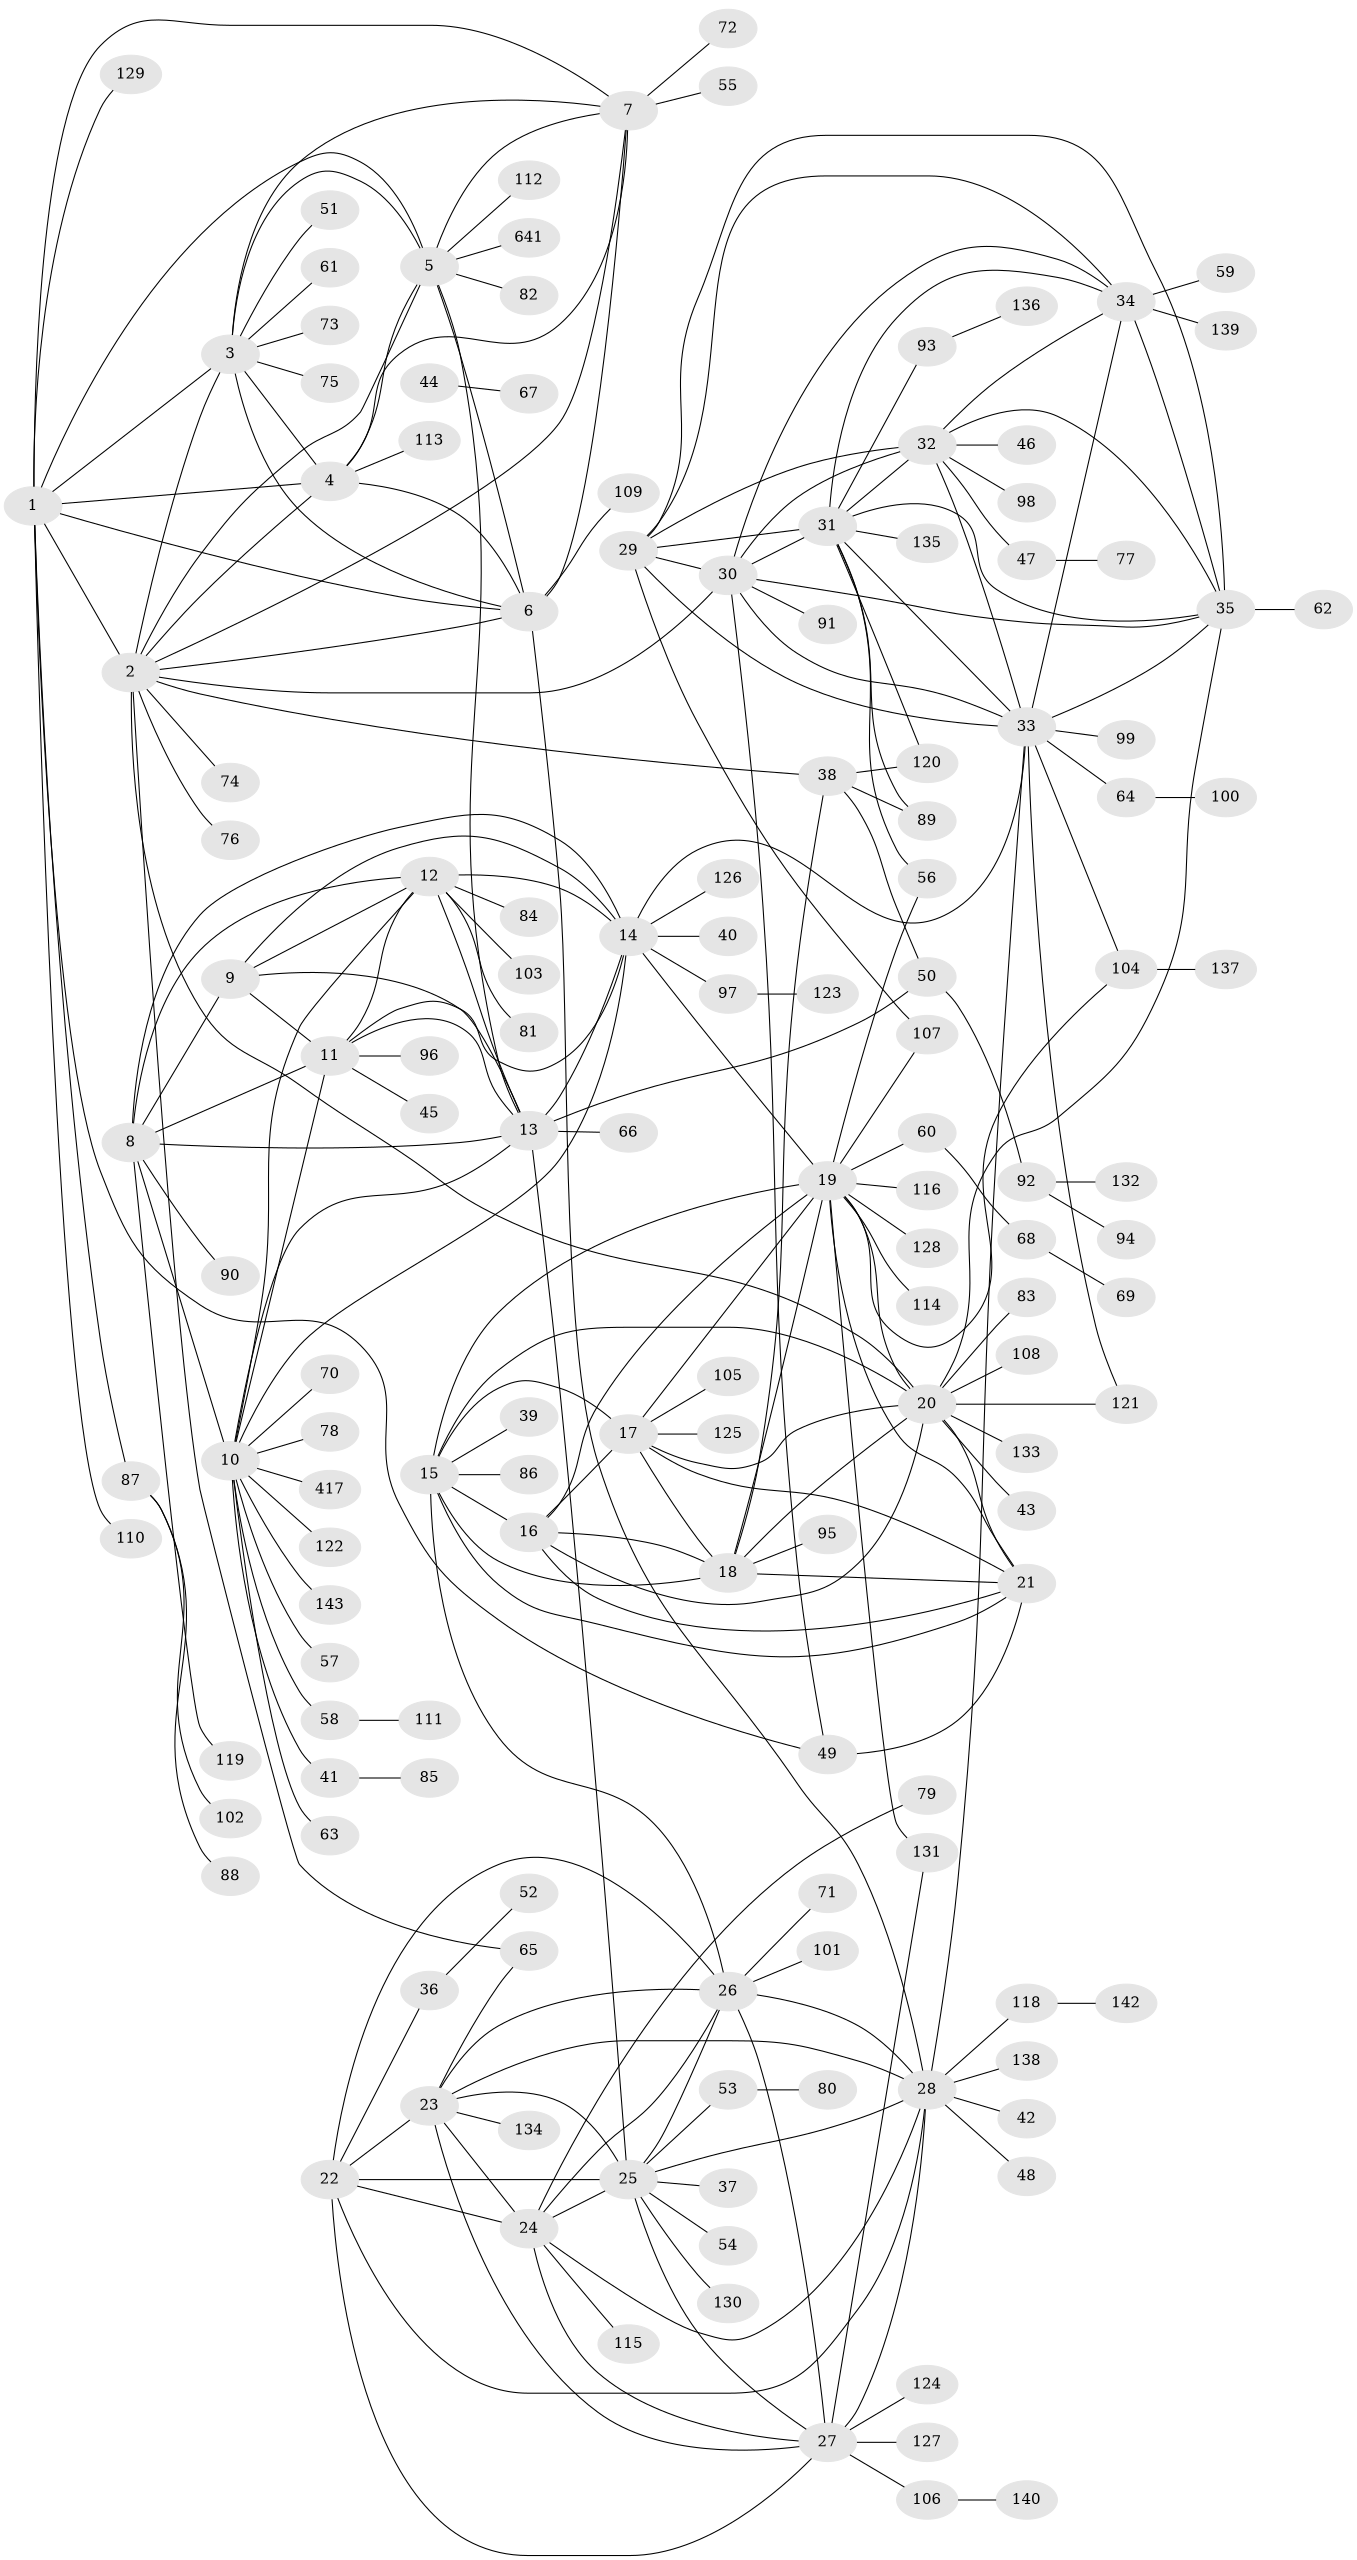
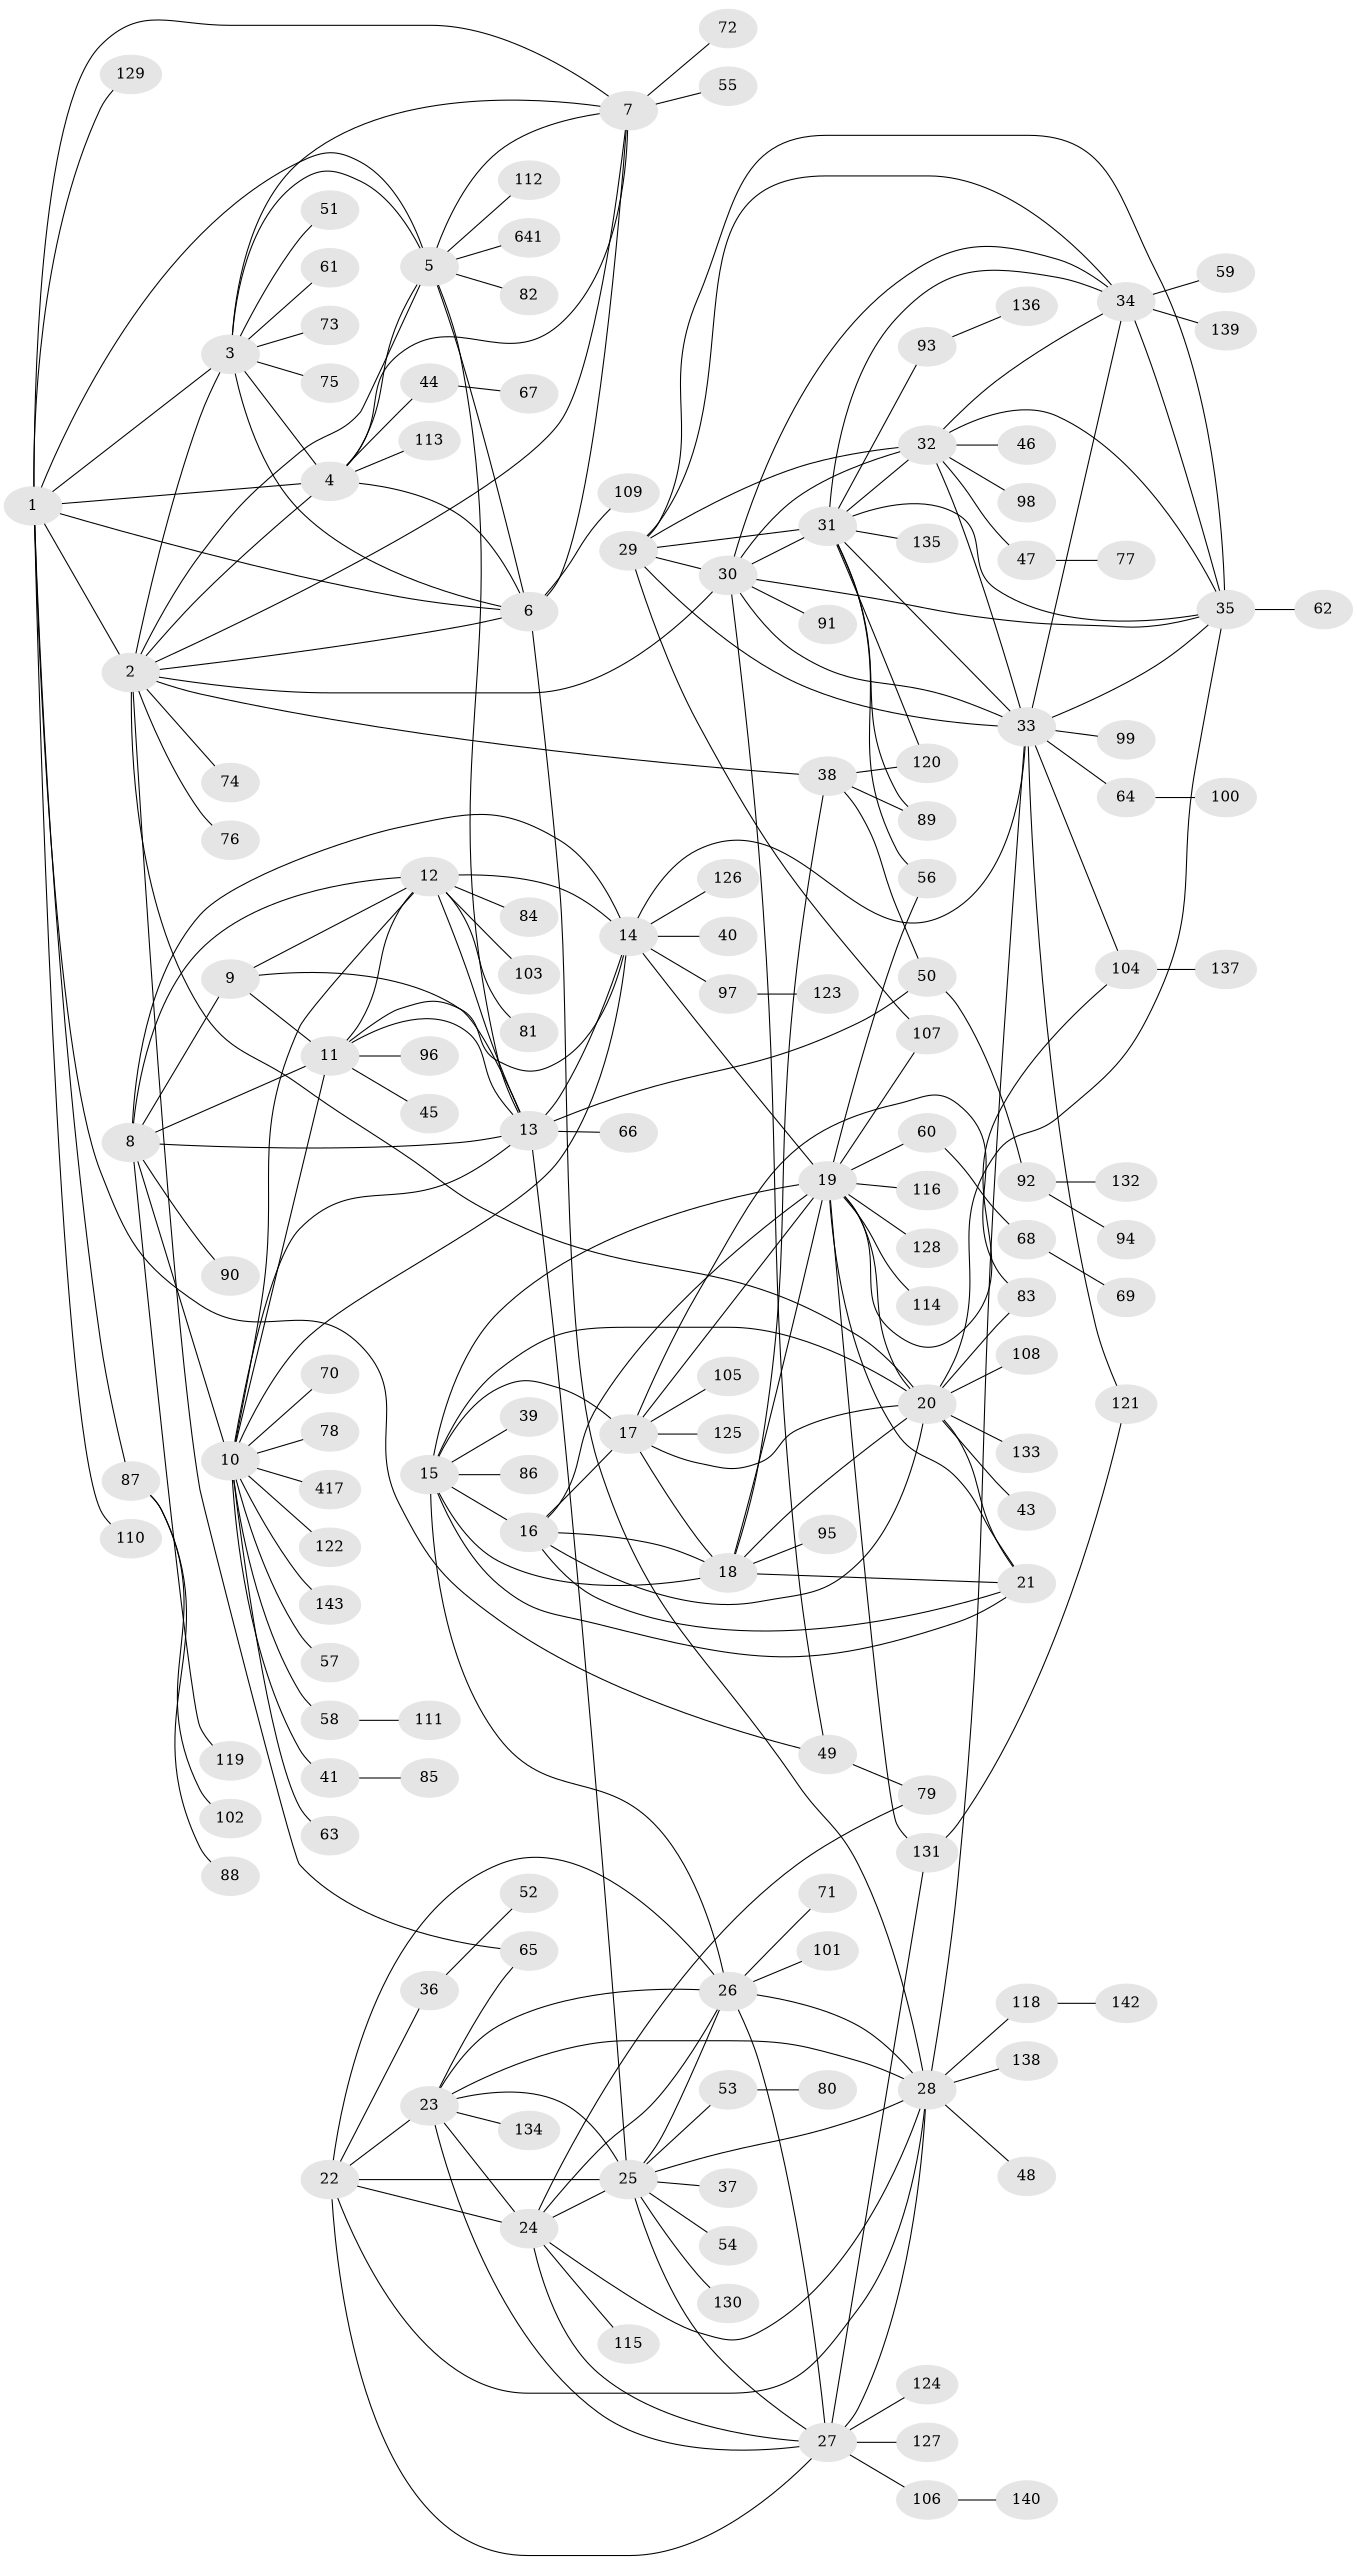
none -> (379, 432)
(423, 841) -> none
(1026, 1404) -> (1054, 1639)
(830, 1498) -> (820, 1133)
(964, 1715) -> (878, 1775)
(1027, 2119) -> none
